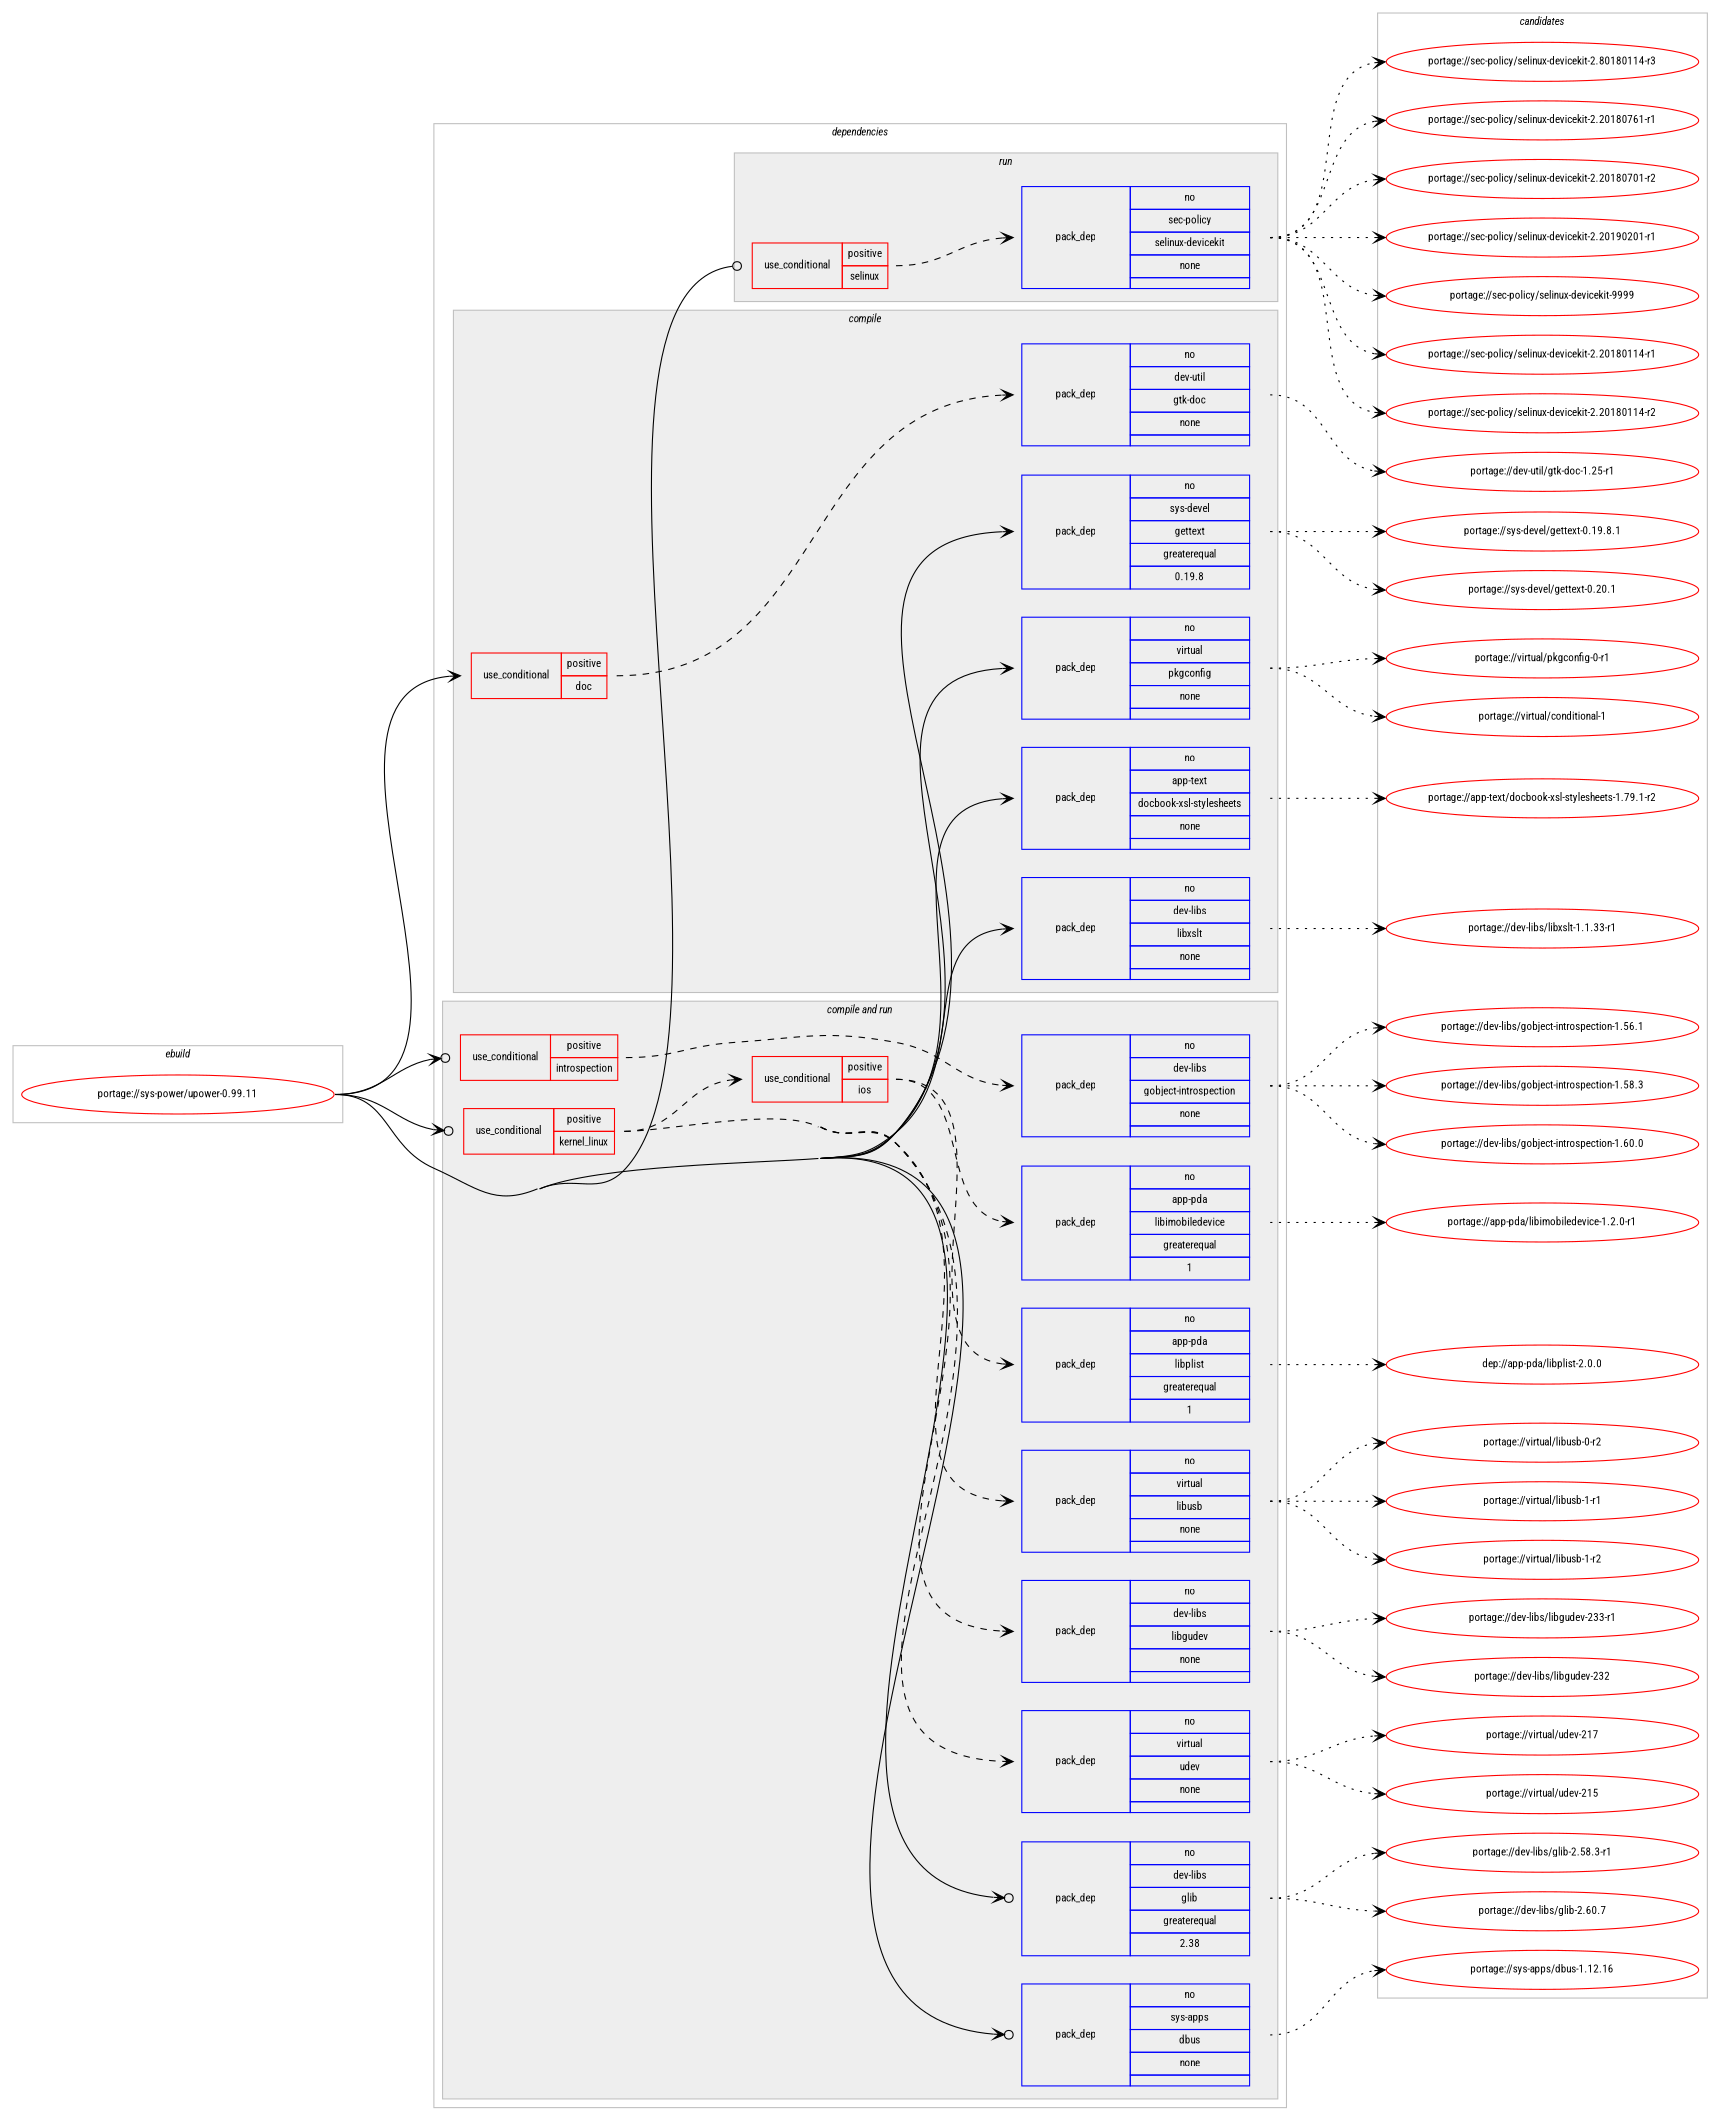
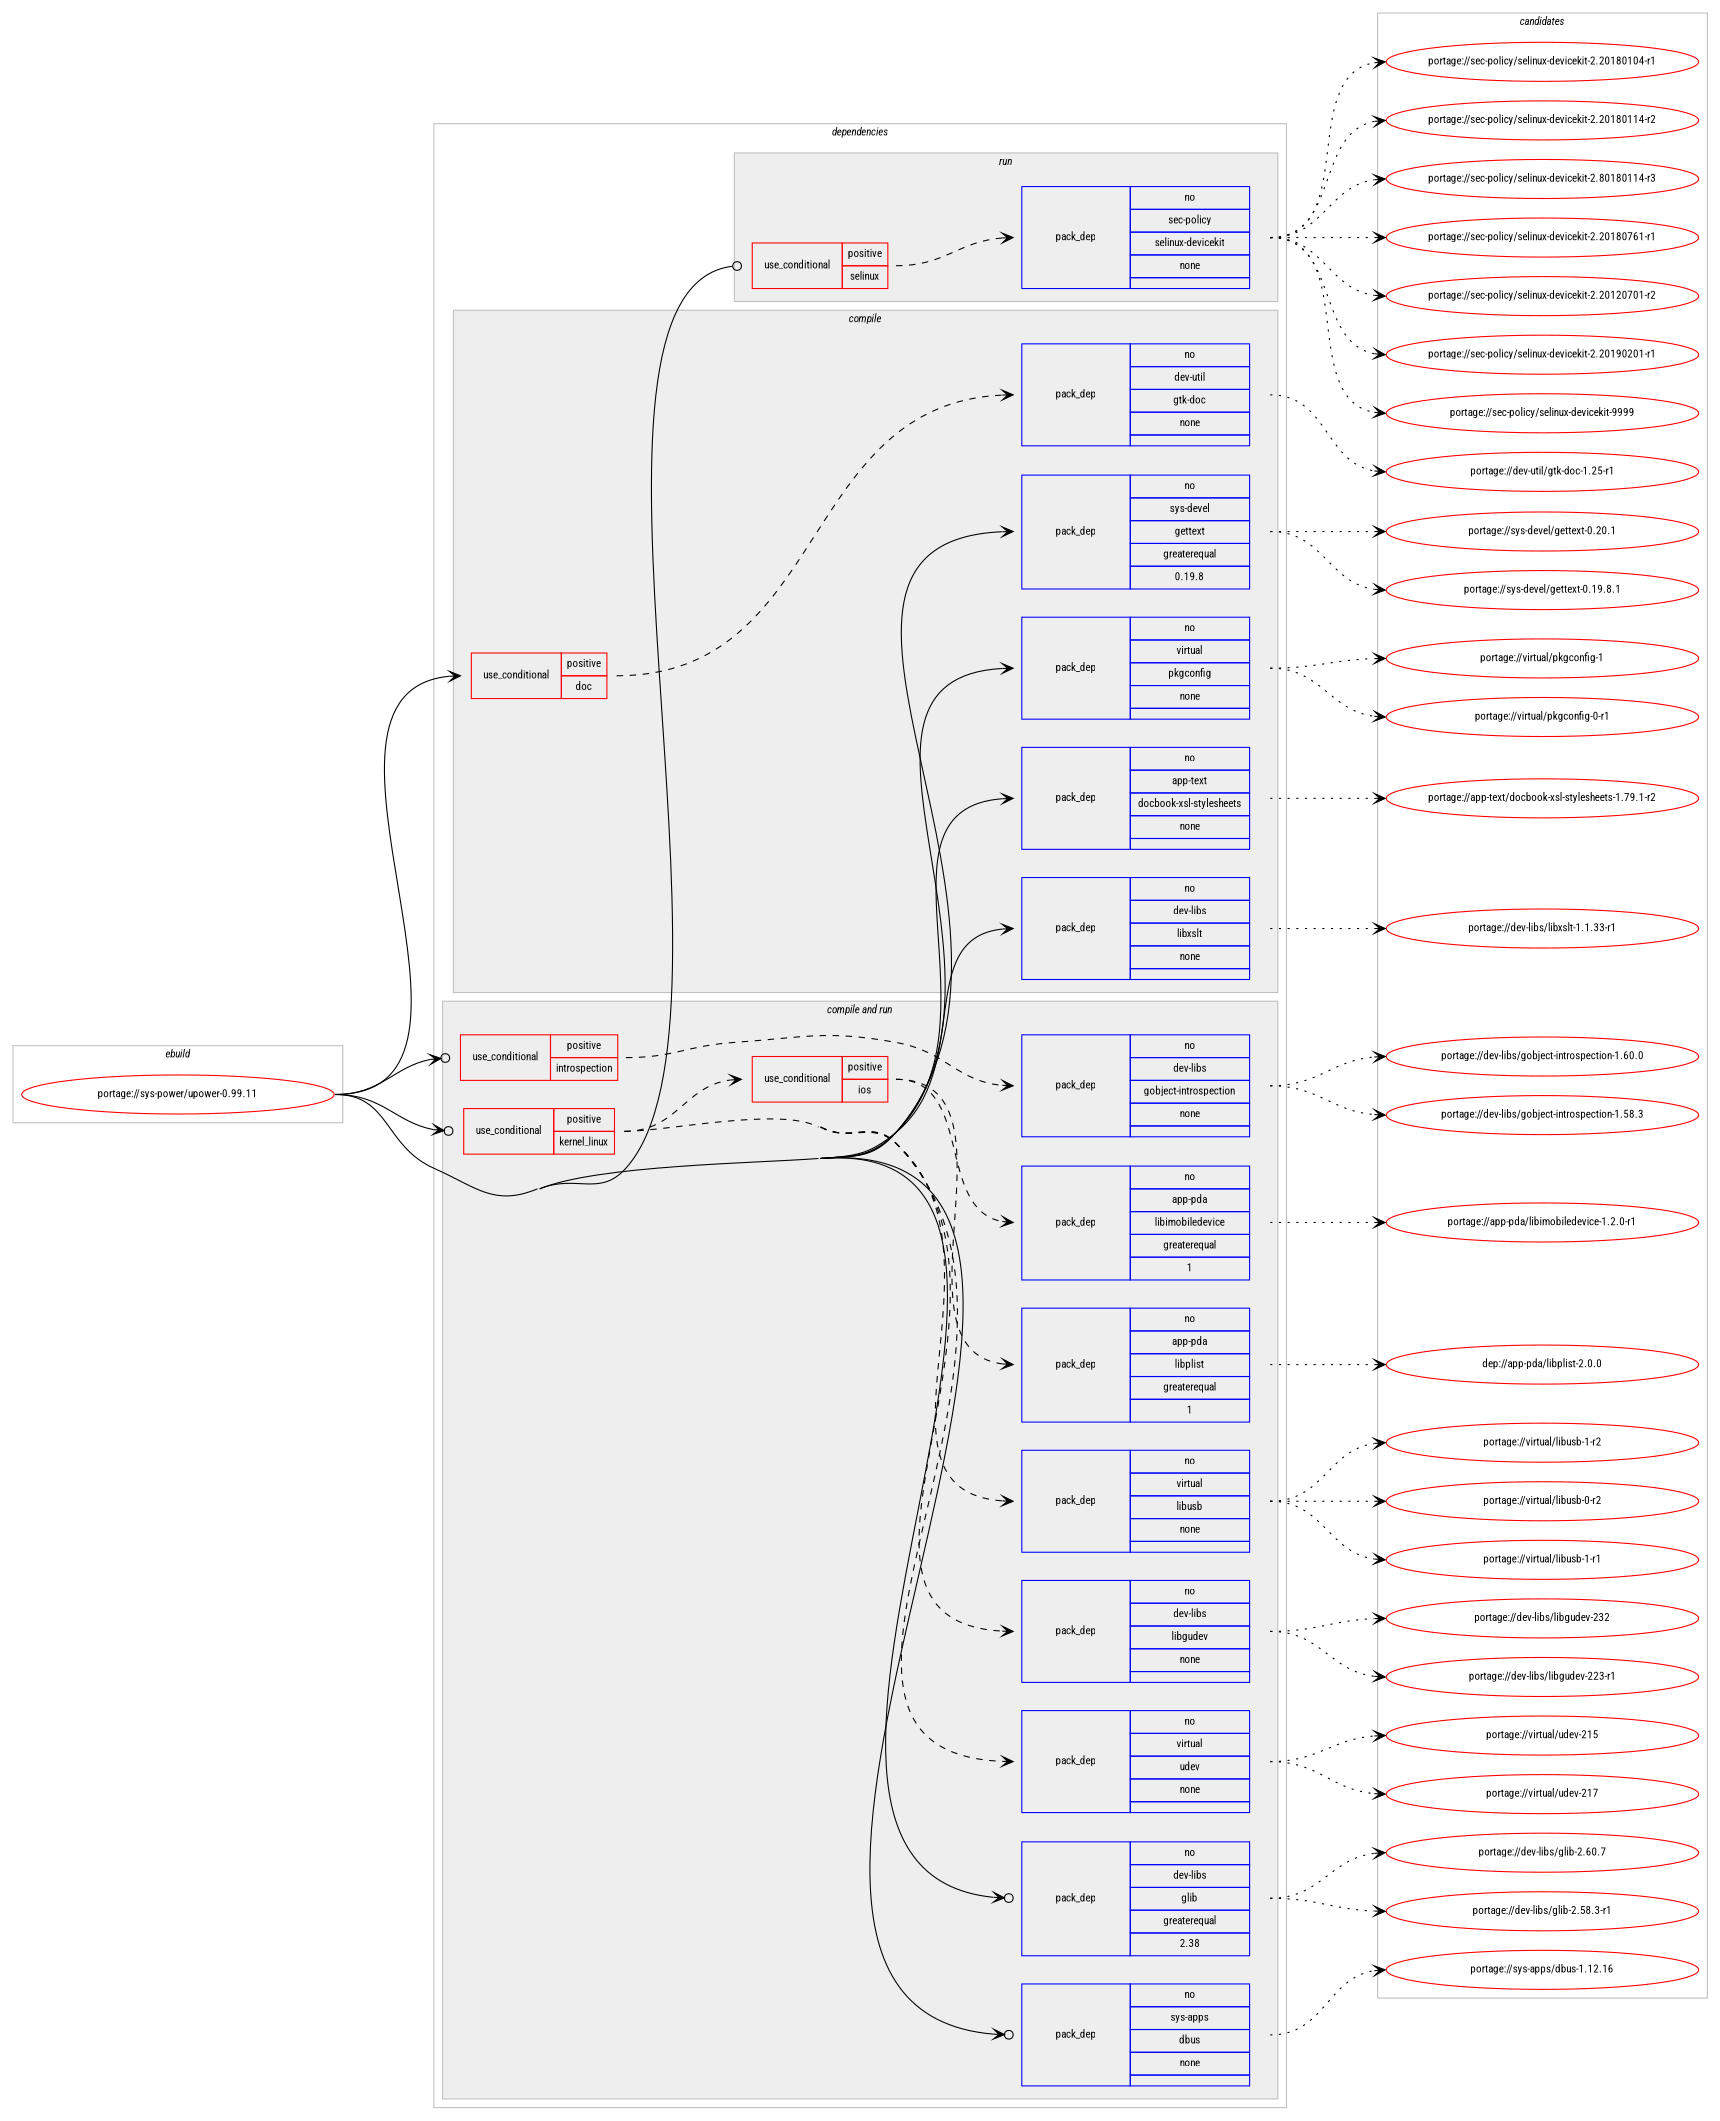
(1542, 179) -> (1542, 296)
(1542, 355) -> (1542, 62)
(1542, 717) -> (1542, 658)
(1542, 1027) -> none
(1542, 1618) -> (1542, 1677)
